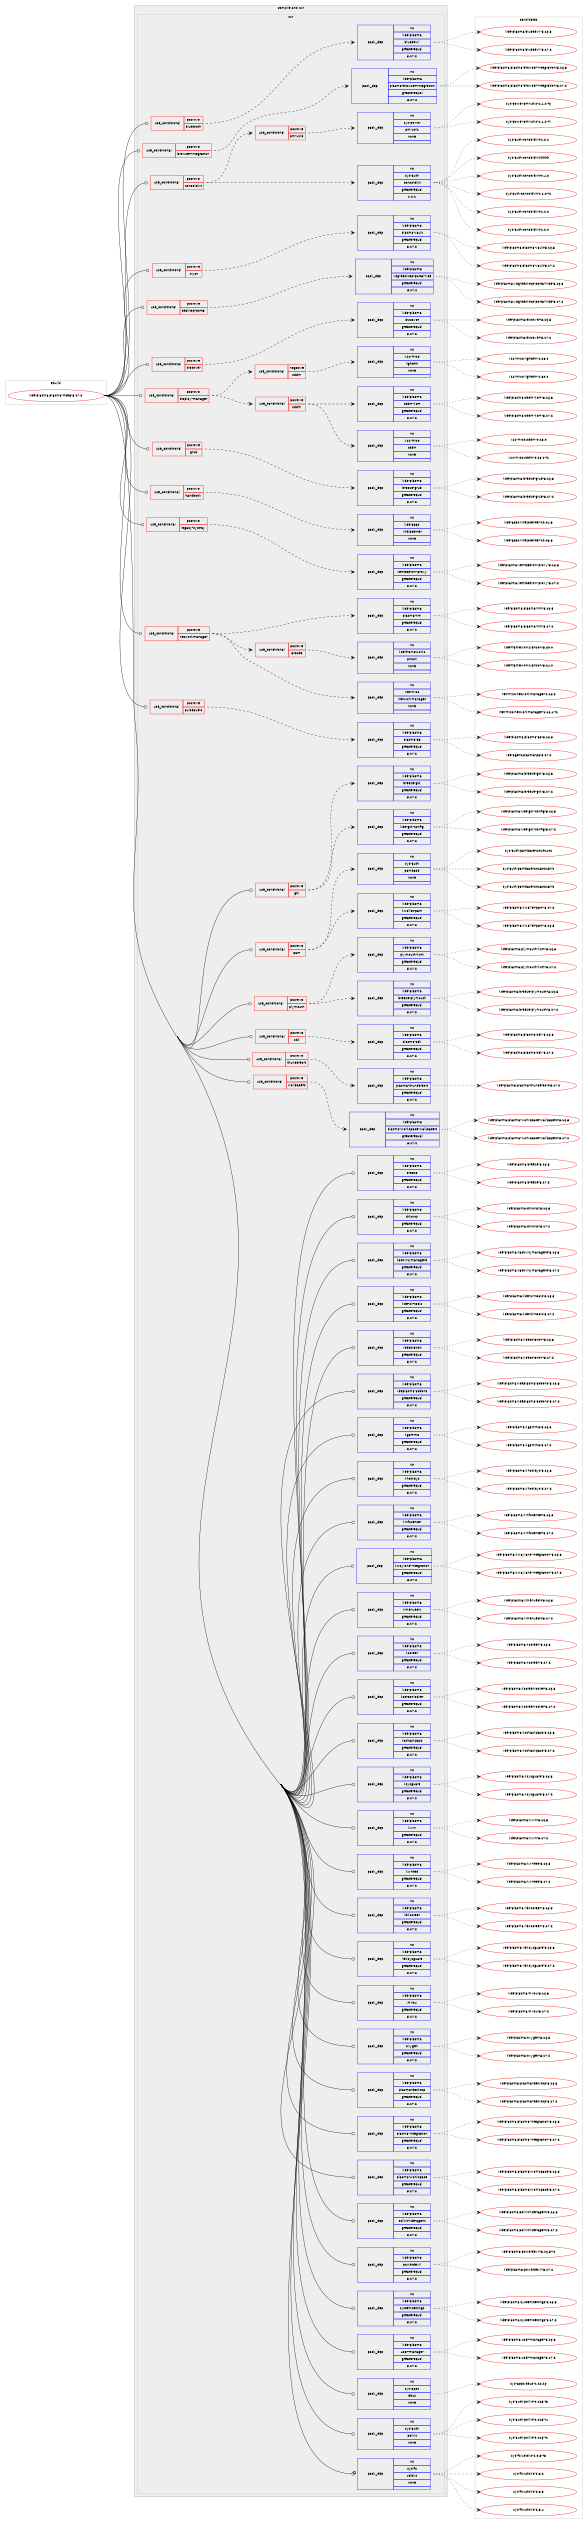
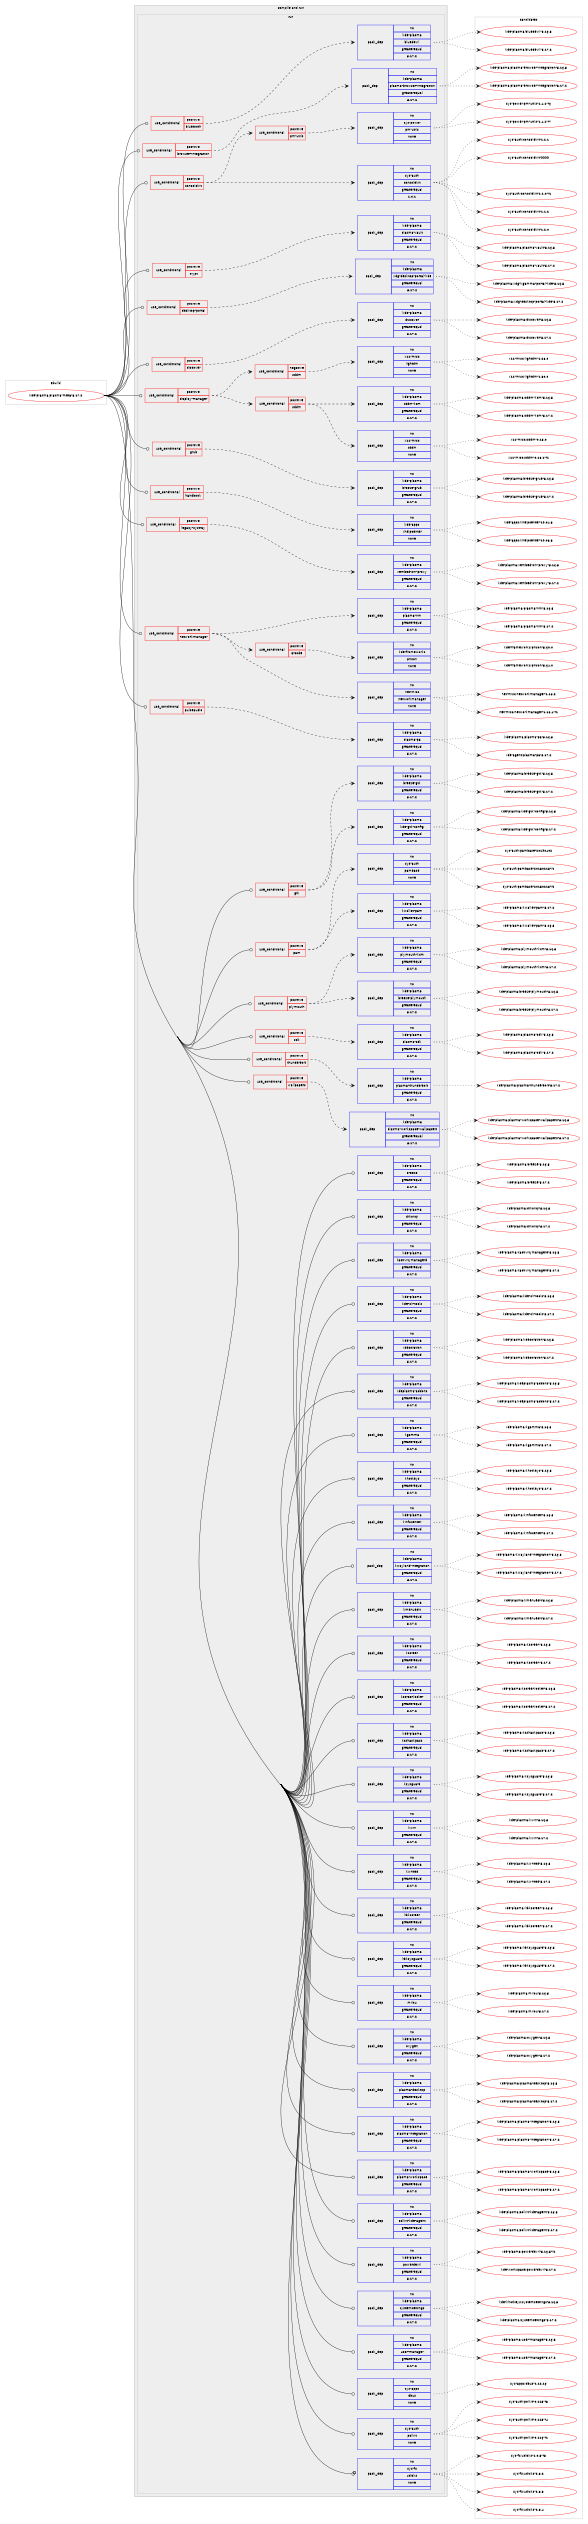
(529, 176) -> none
(529, 284) -> (529, 284)
(529, 2270) -> (529, 2270)
(529, 2302) -> (529, 2302)
